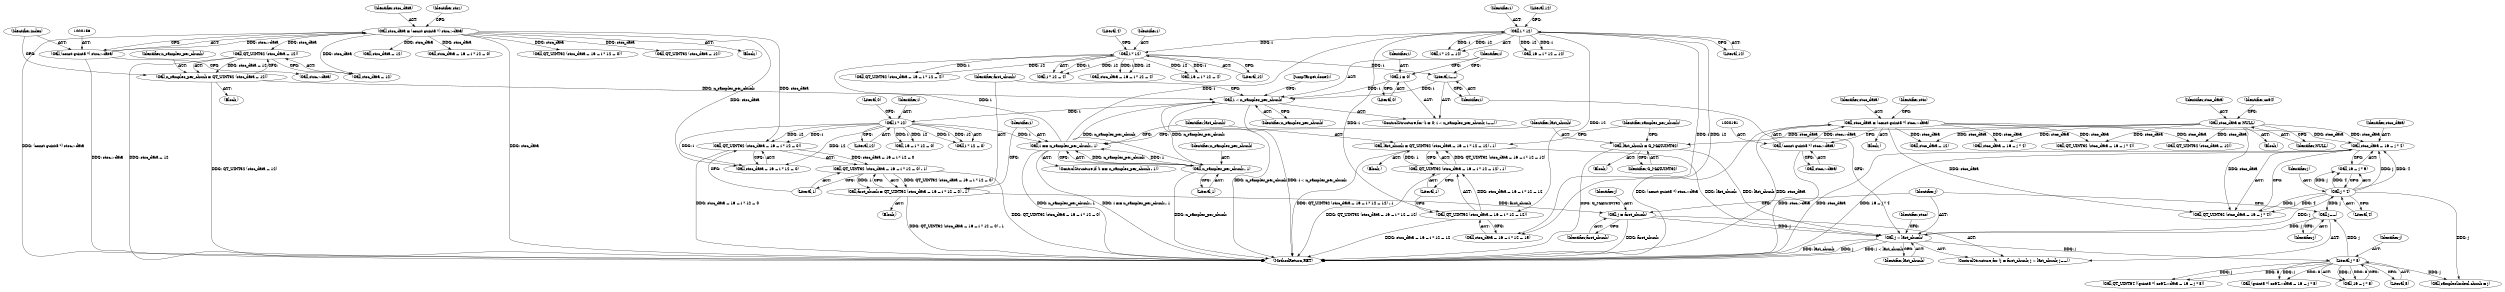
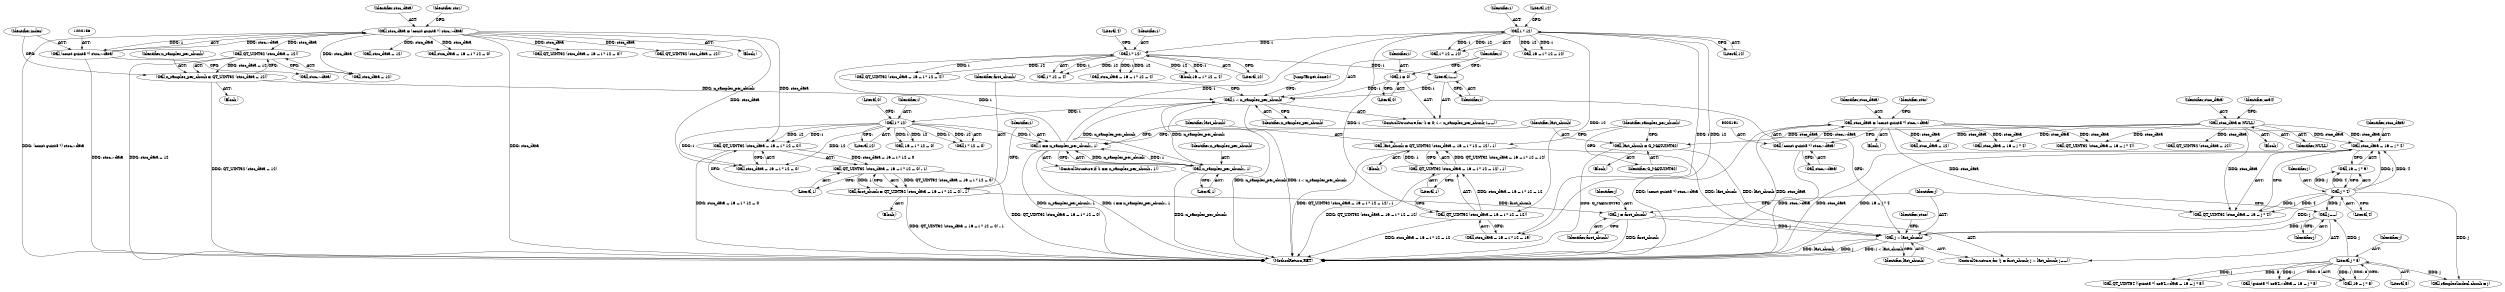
(176, 43) -> (176, 43)
(1201, 77) -> (1201, 77)
(1730, 123) -> (1730, 123)
(2067, 125) -> none
(2303, 135) -> (2303, 135)
(1638, 157) -> (1585, 147)
(2126, 254) -> none
(2378, 269) -> none
